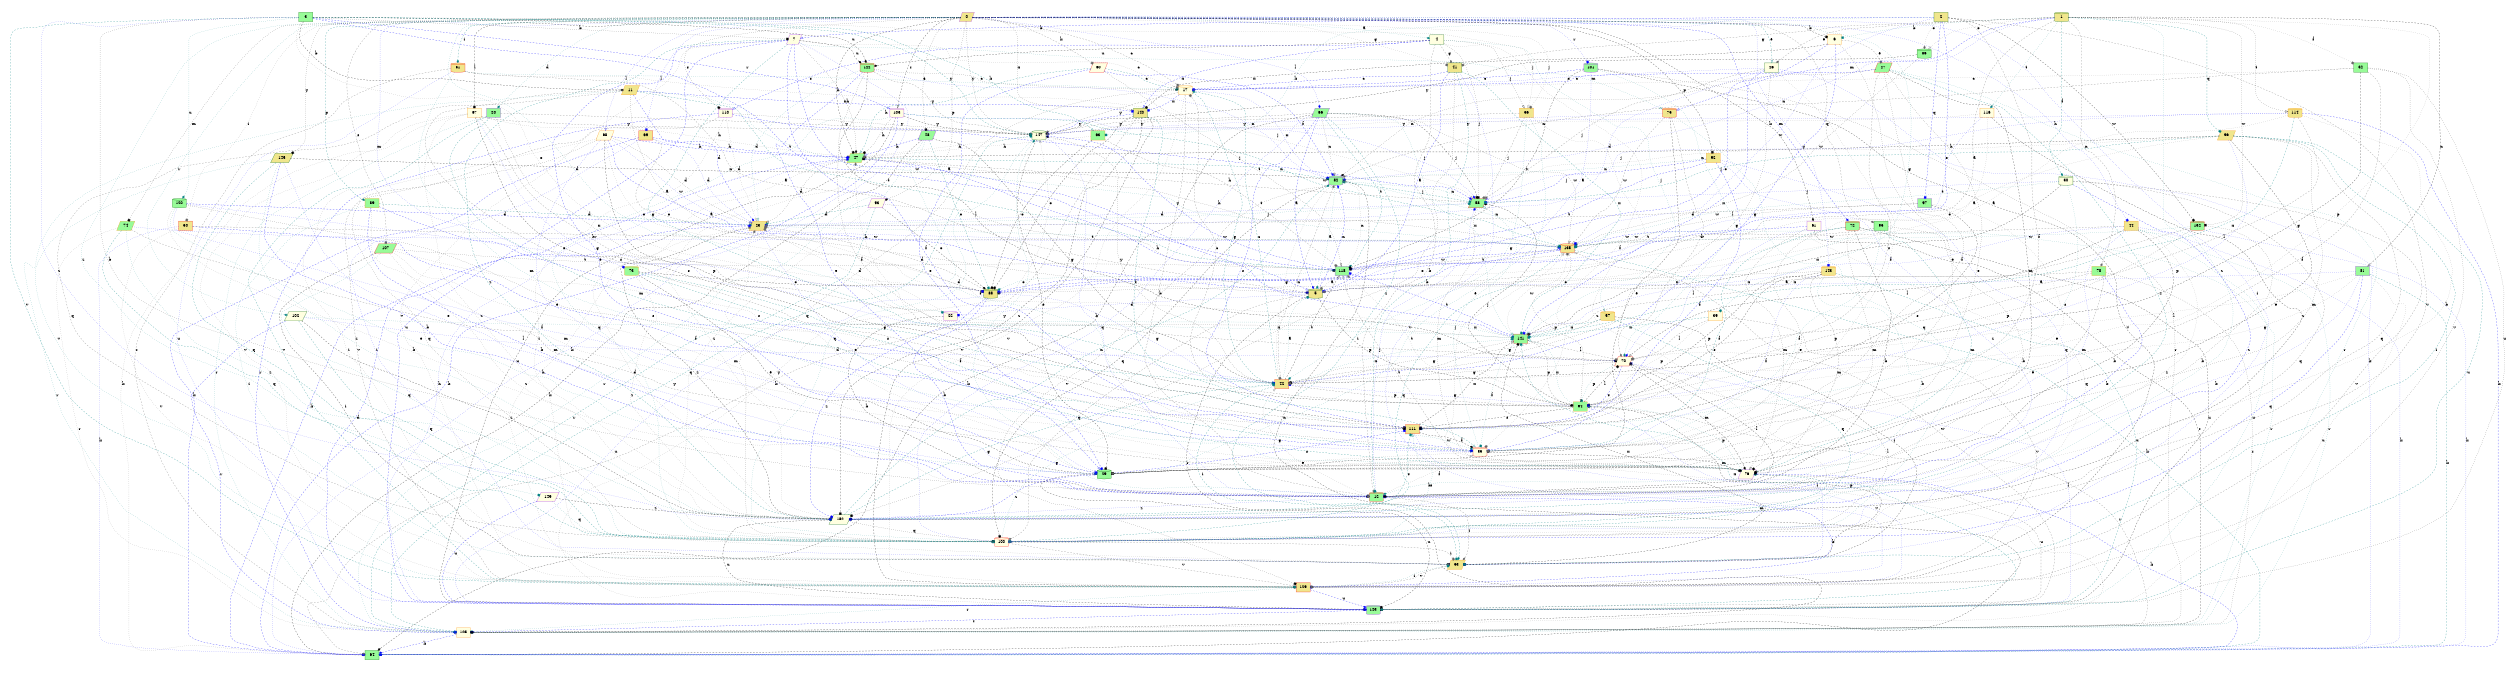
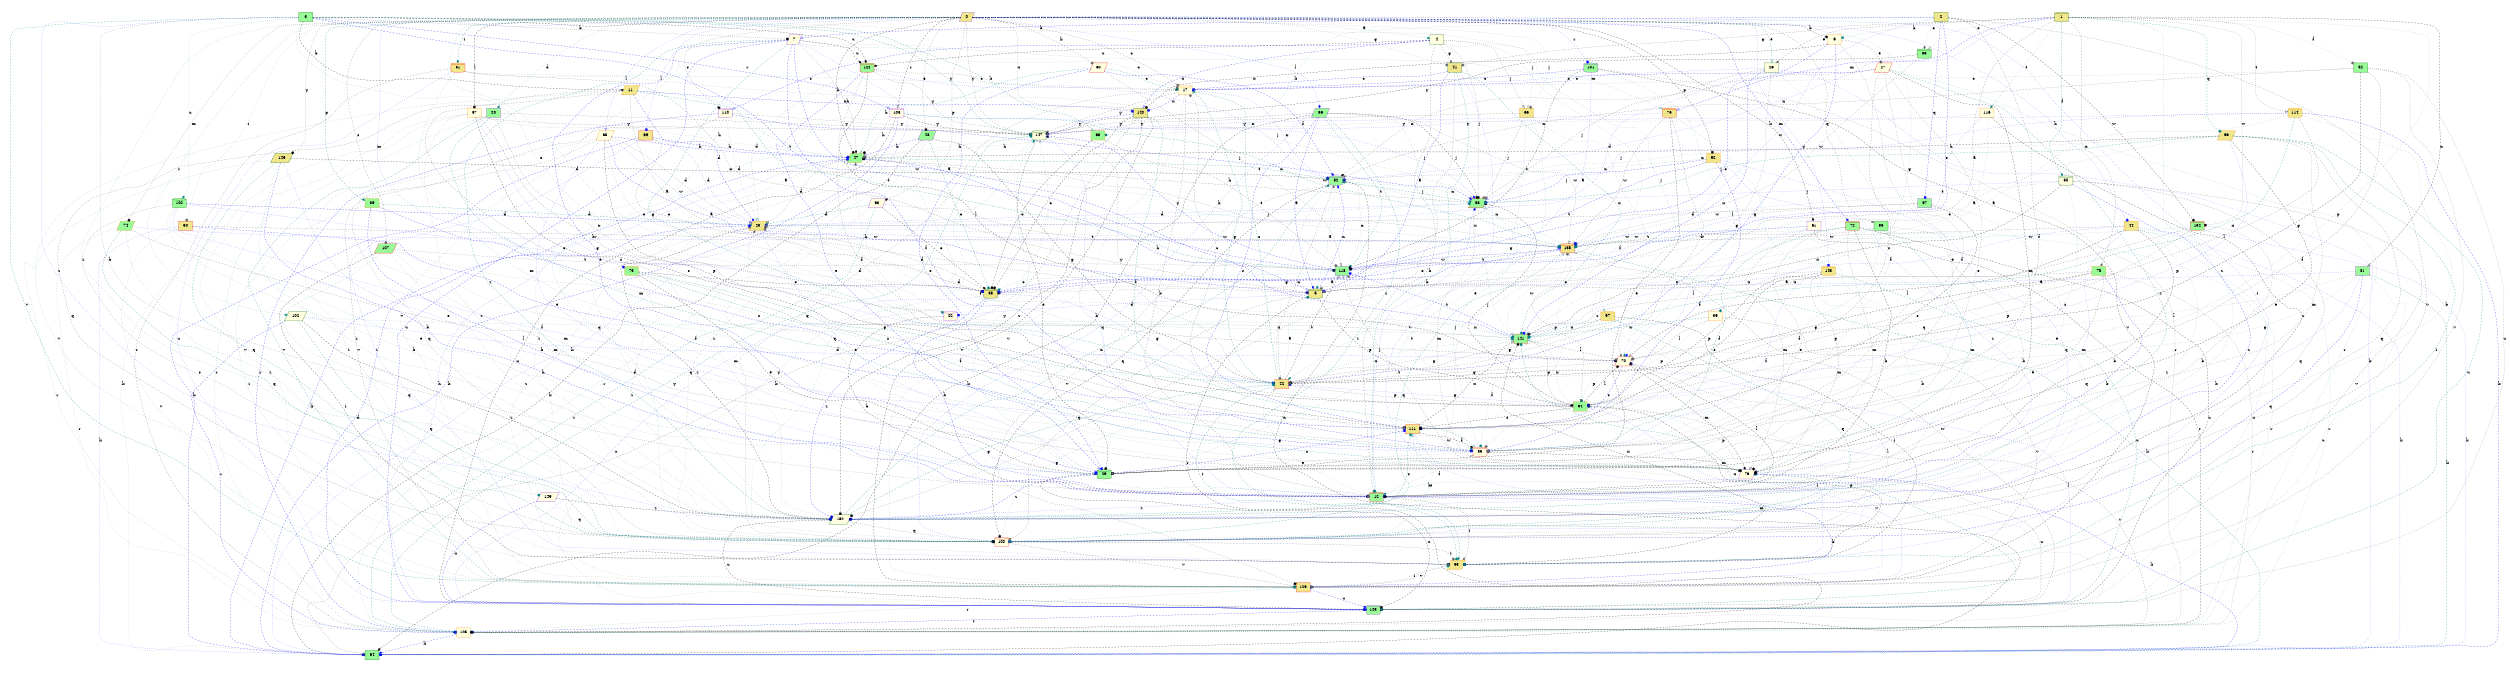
(1883, 68) -> (1883, 68)
(1328, 145) -> none
(789, 341) -> (419, 476)
none -> (1735, 347)
